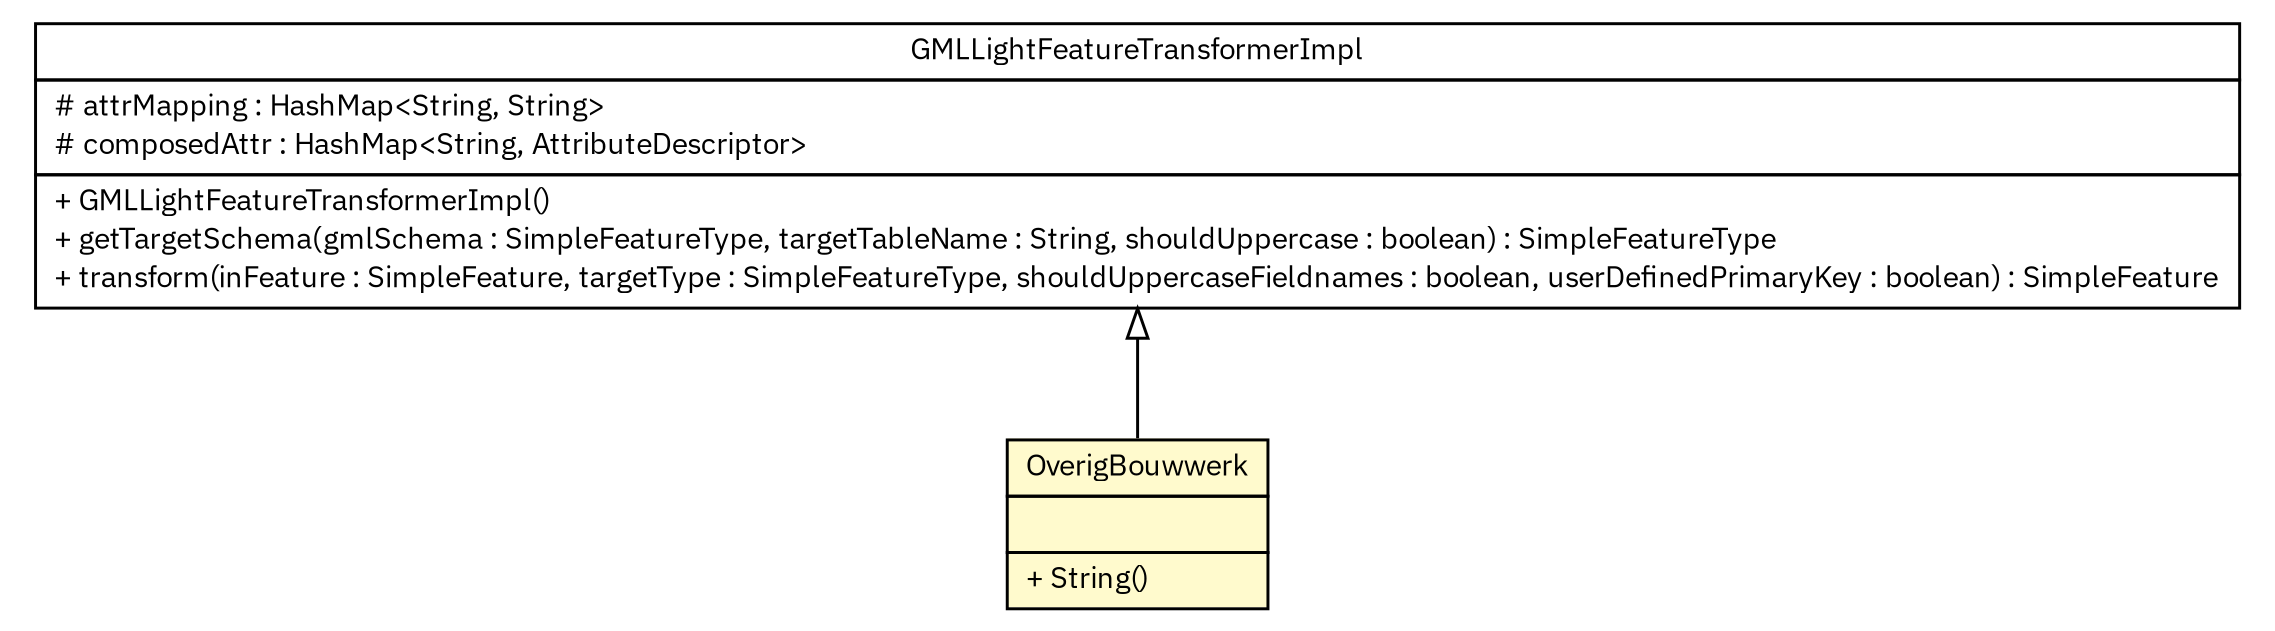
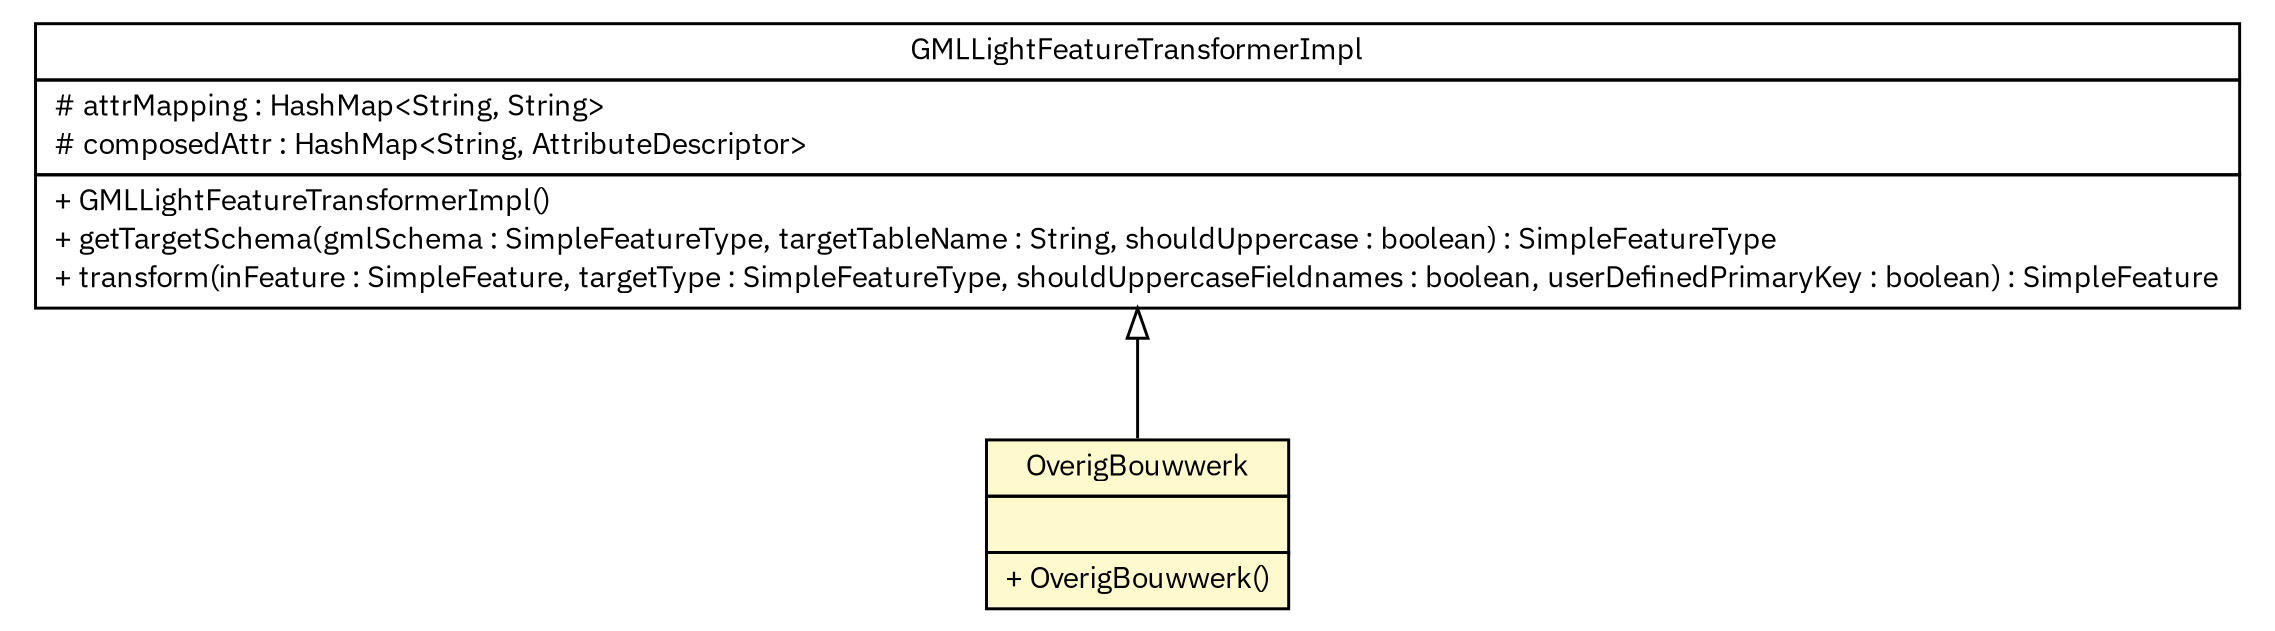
(1087, 579) -> (1138, 579)
